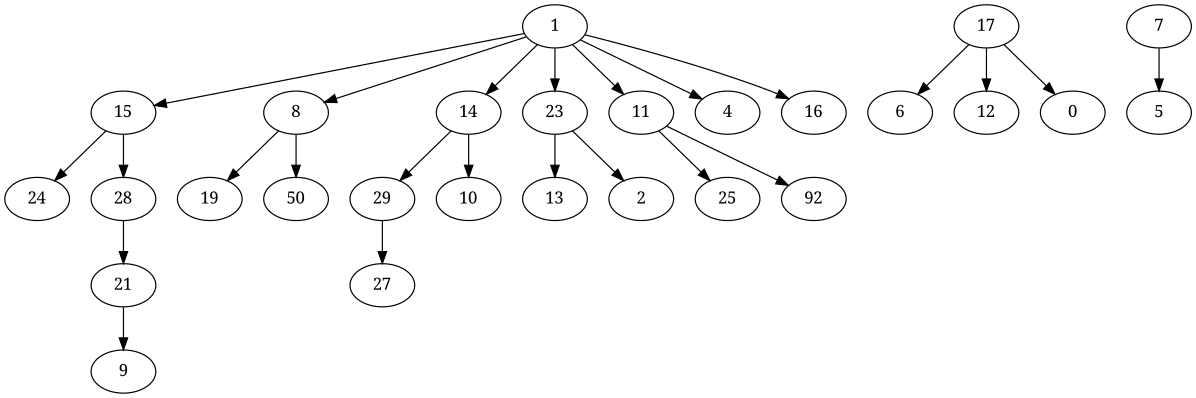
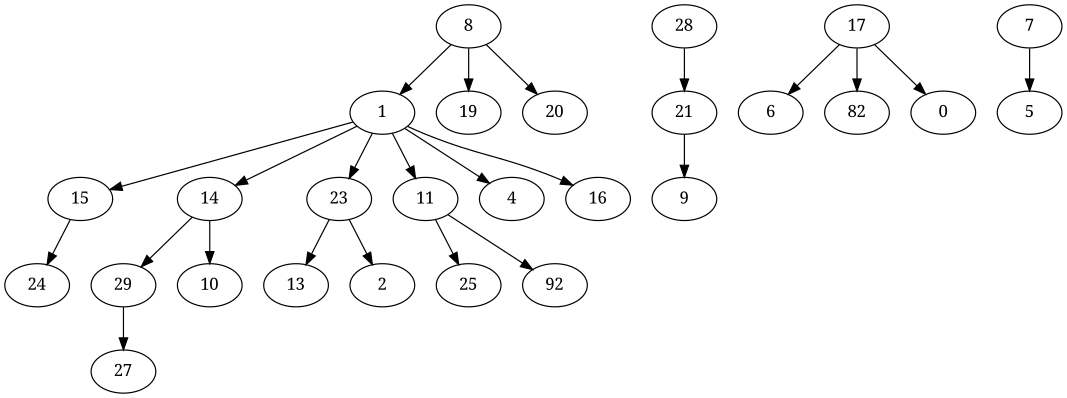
(431, 68) -> (430, 65)
(986, 113) -> (857, 113)
(123, 150) -> none
(296, 199) -> (555, 113)
